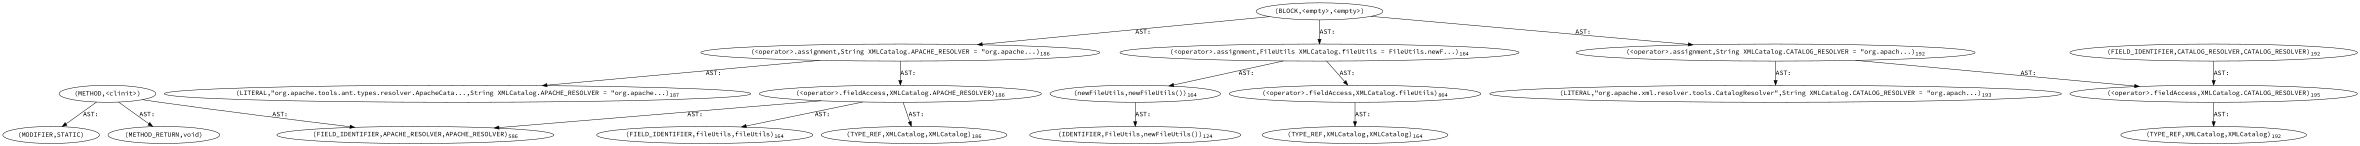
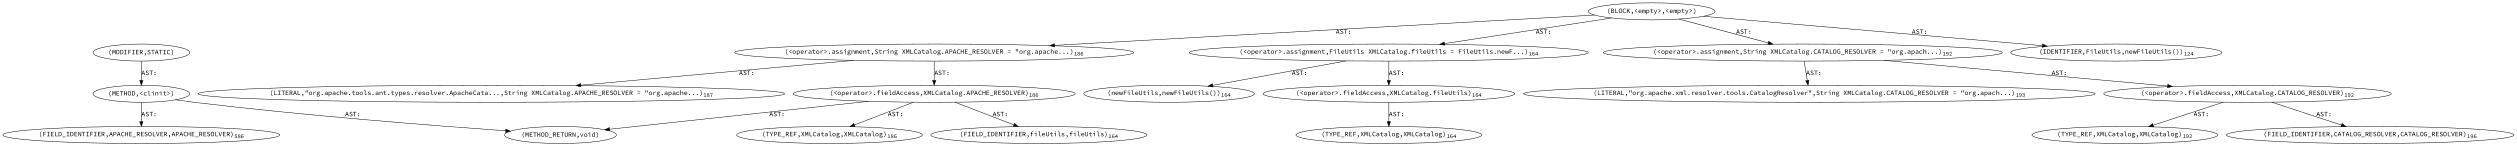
(2316, 52) -> (2472, 134)
(2214, 71) -> (2307, 114)
(1443, 93) -> (1477, 93)
(2316, 93) -> (2349, 93)
(1135, 112) -> (1873, 31)
(81, 113) -> (141, 71)
(660, 114) -> (739, 115)
